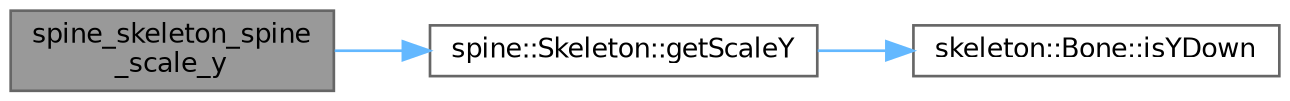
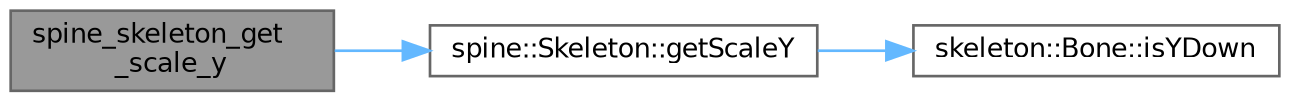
(172, 51) -> (172, 51)
